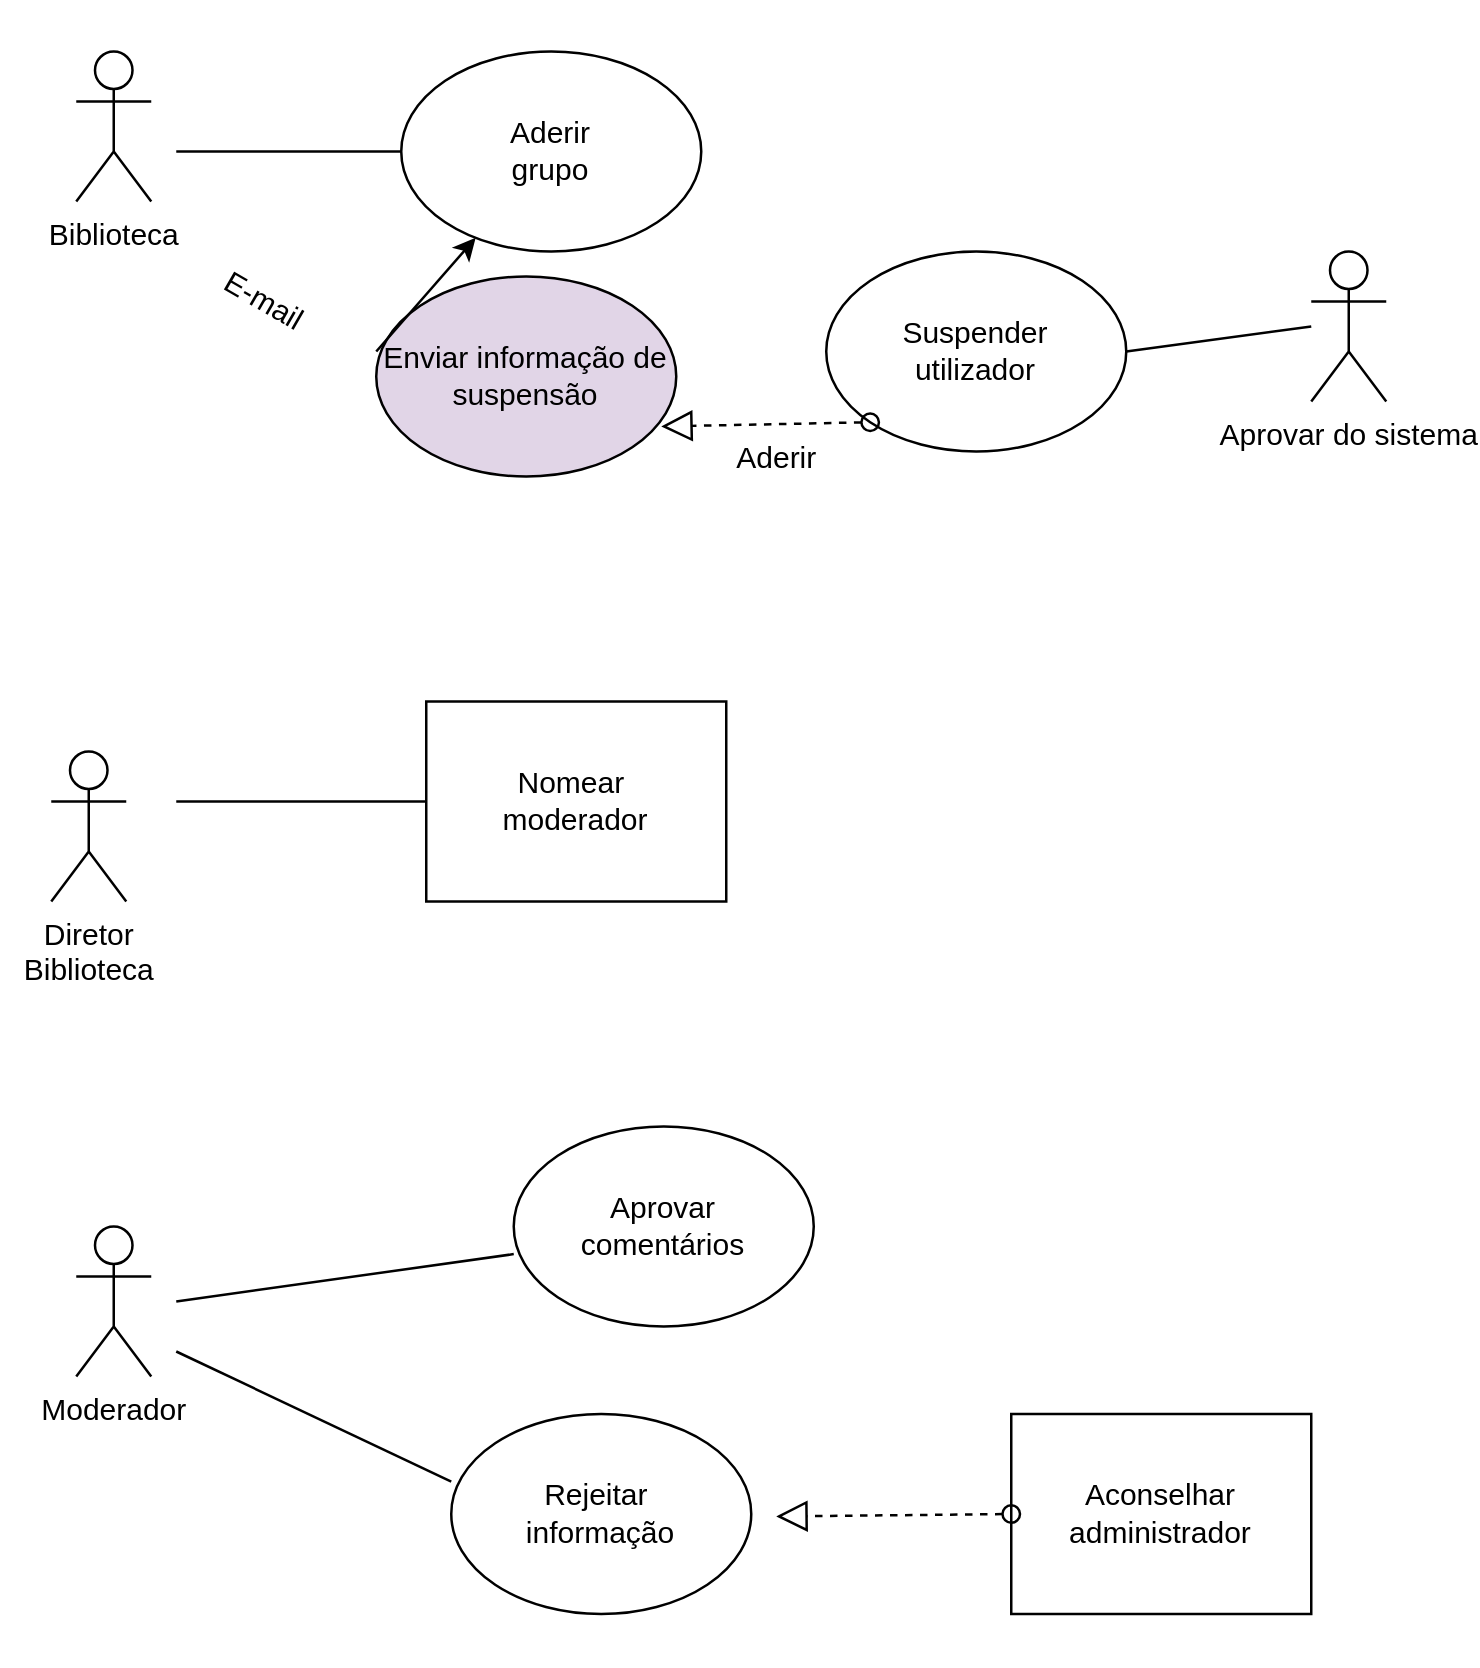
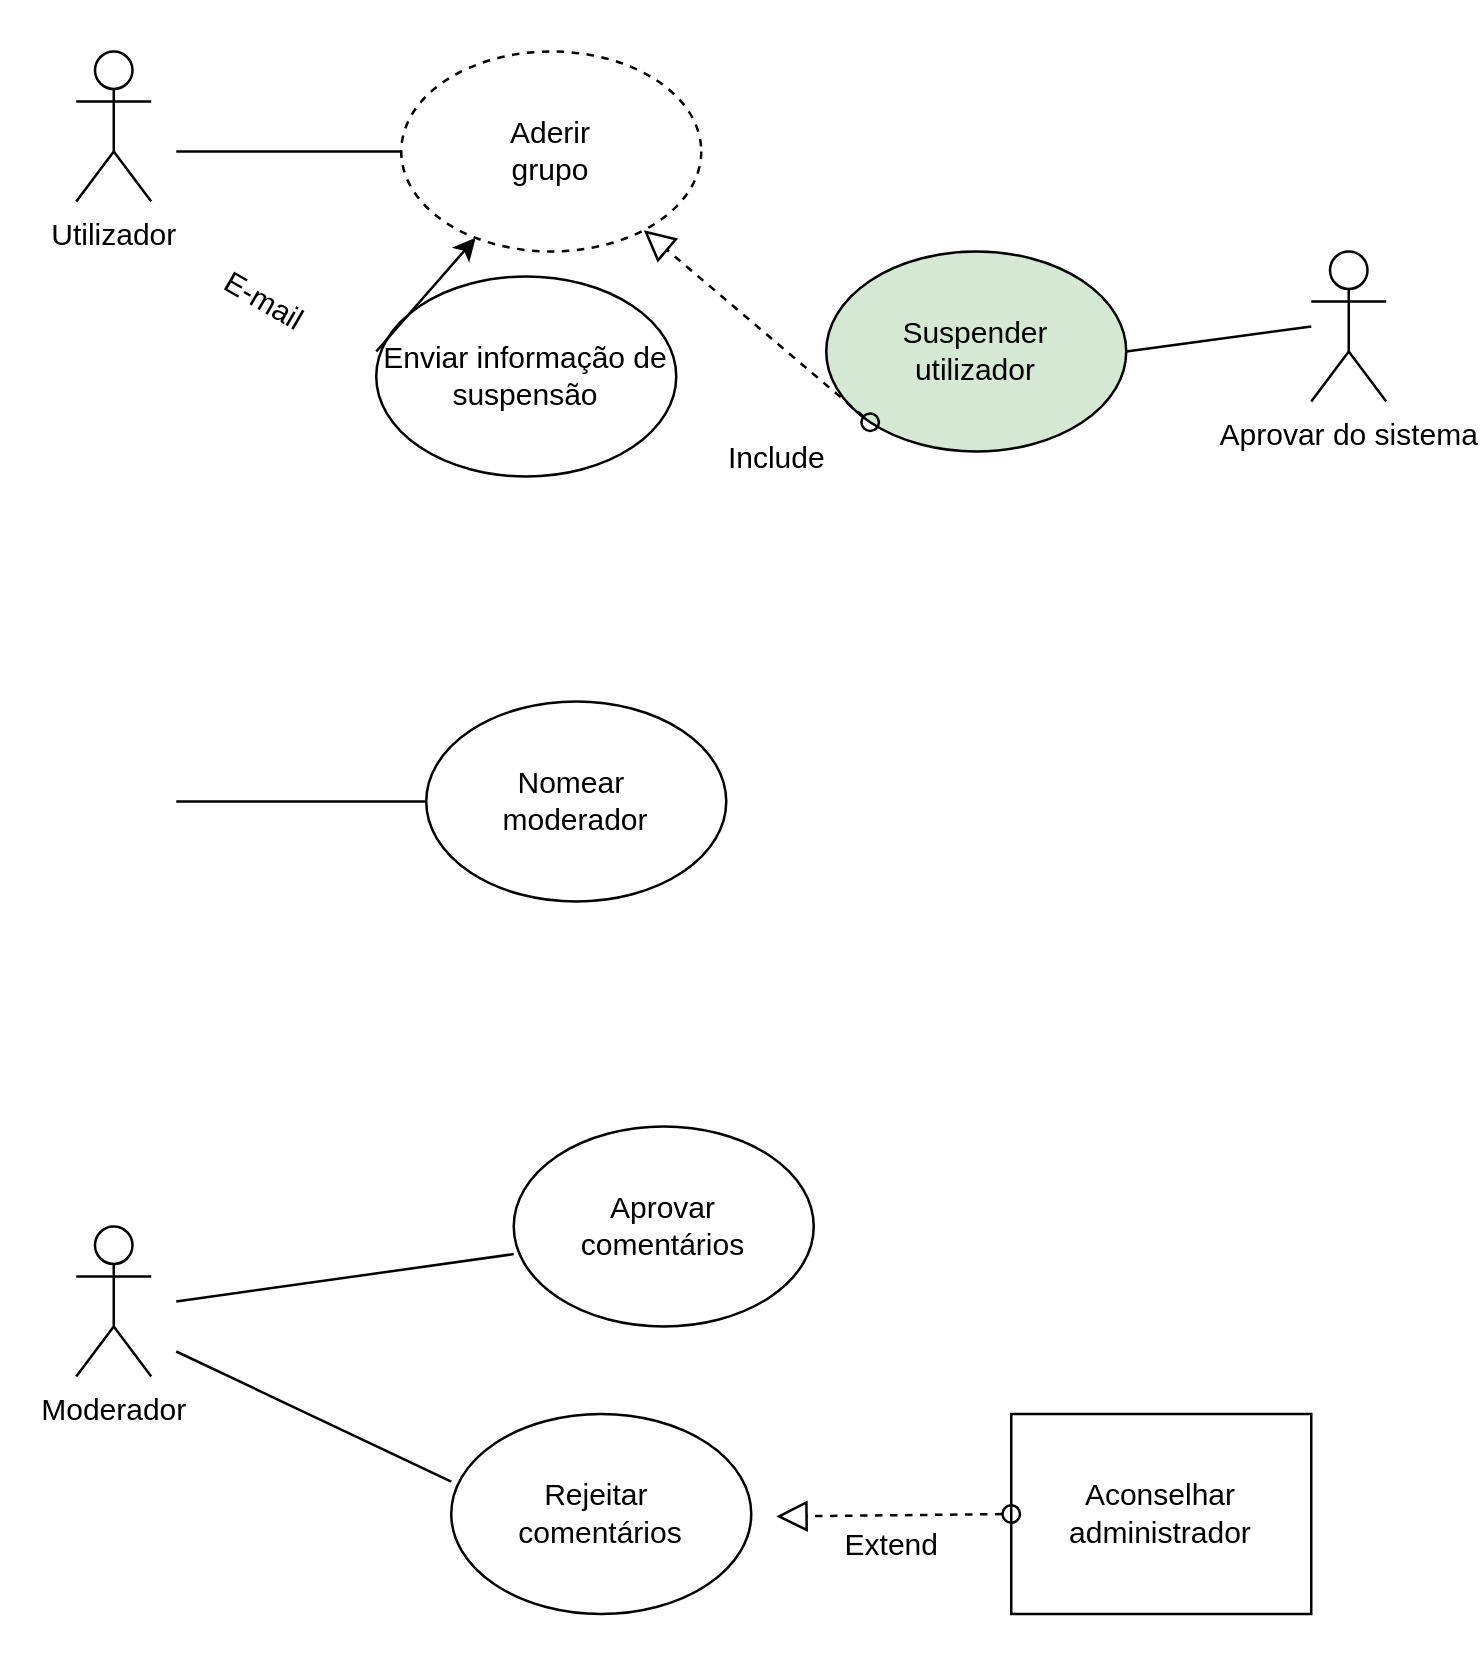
(551, 151) -> (551, 151)
(115, 237) -> (115, 237)
(976, 351) -> (976, 351)
(526, 376) -> (526, 376)
(777, 424) -> (755, 324)
(778, 459) -> (778, 459)
(576, 801) -> (576, 801)
(89, 826) -> none
(601, 1514) -> (601, 1514)
none -> (891, 1546)
